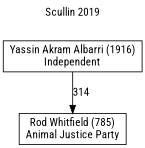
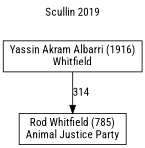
(73, 56) -> (73, 56)
